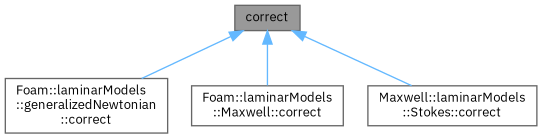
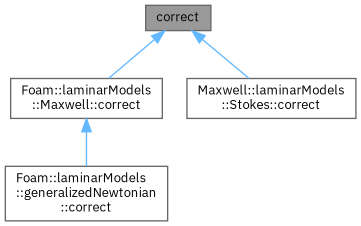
(186, 57) -> (86, 149)
